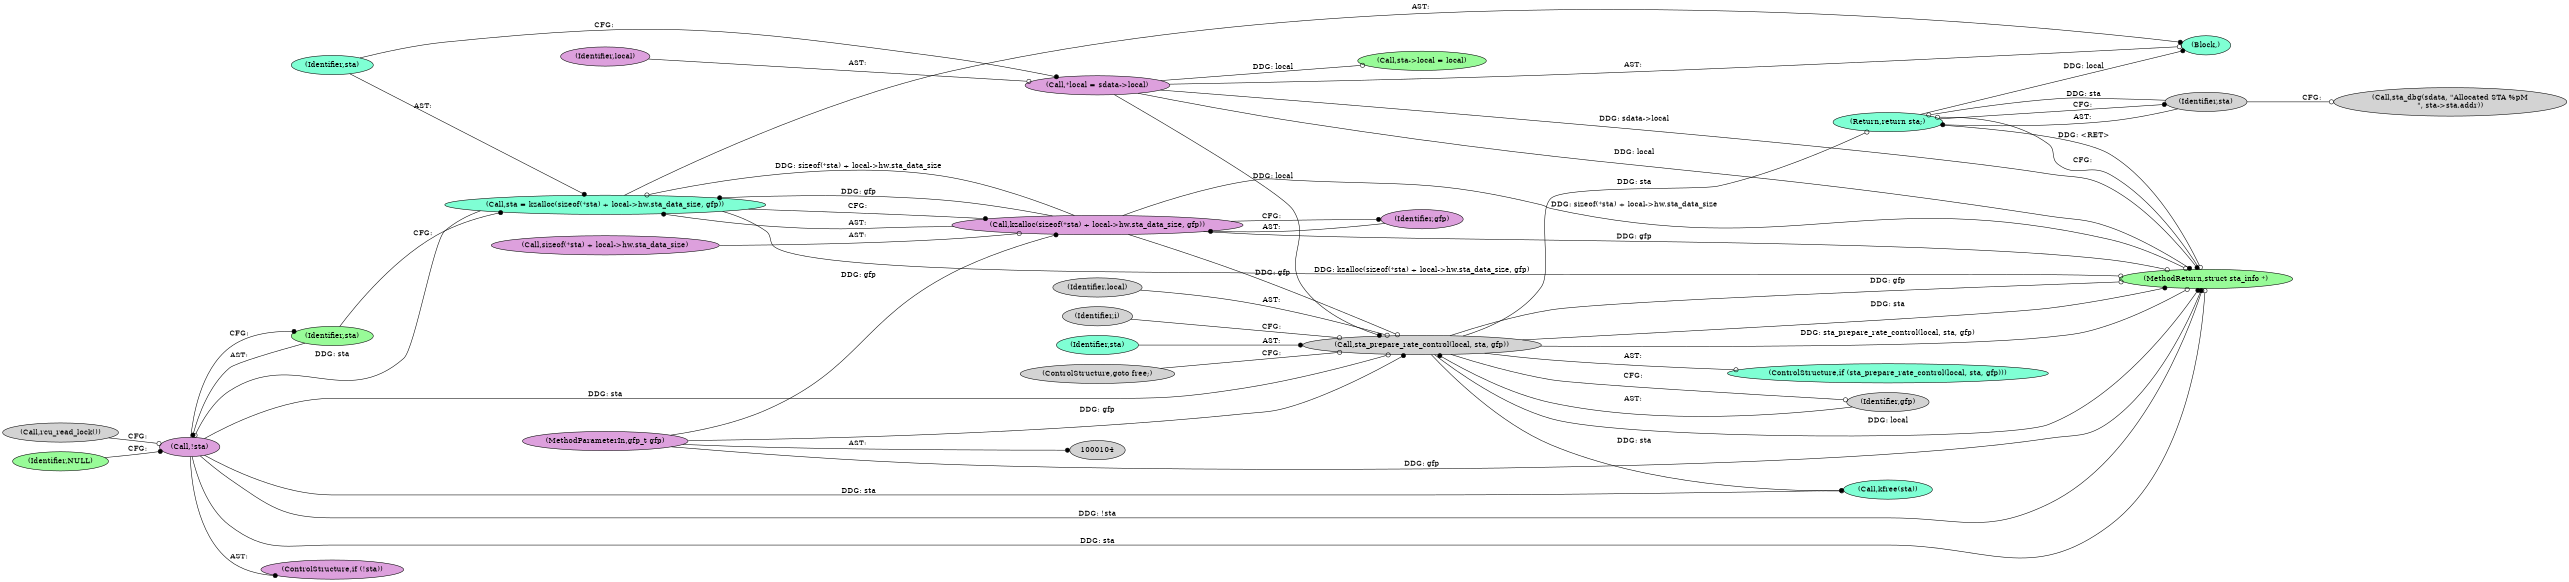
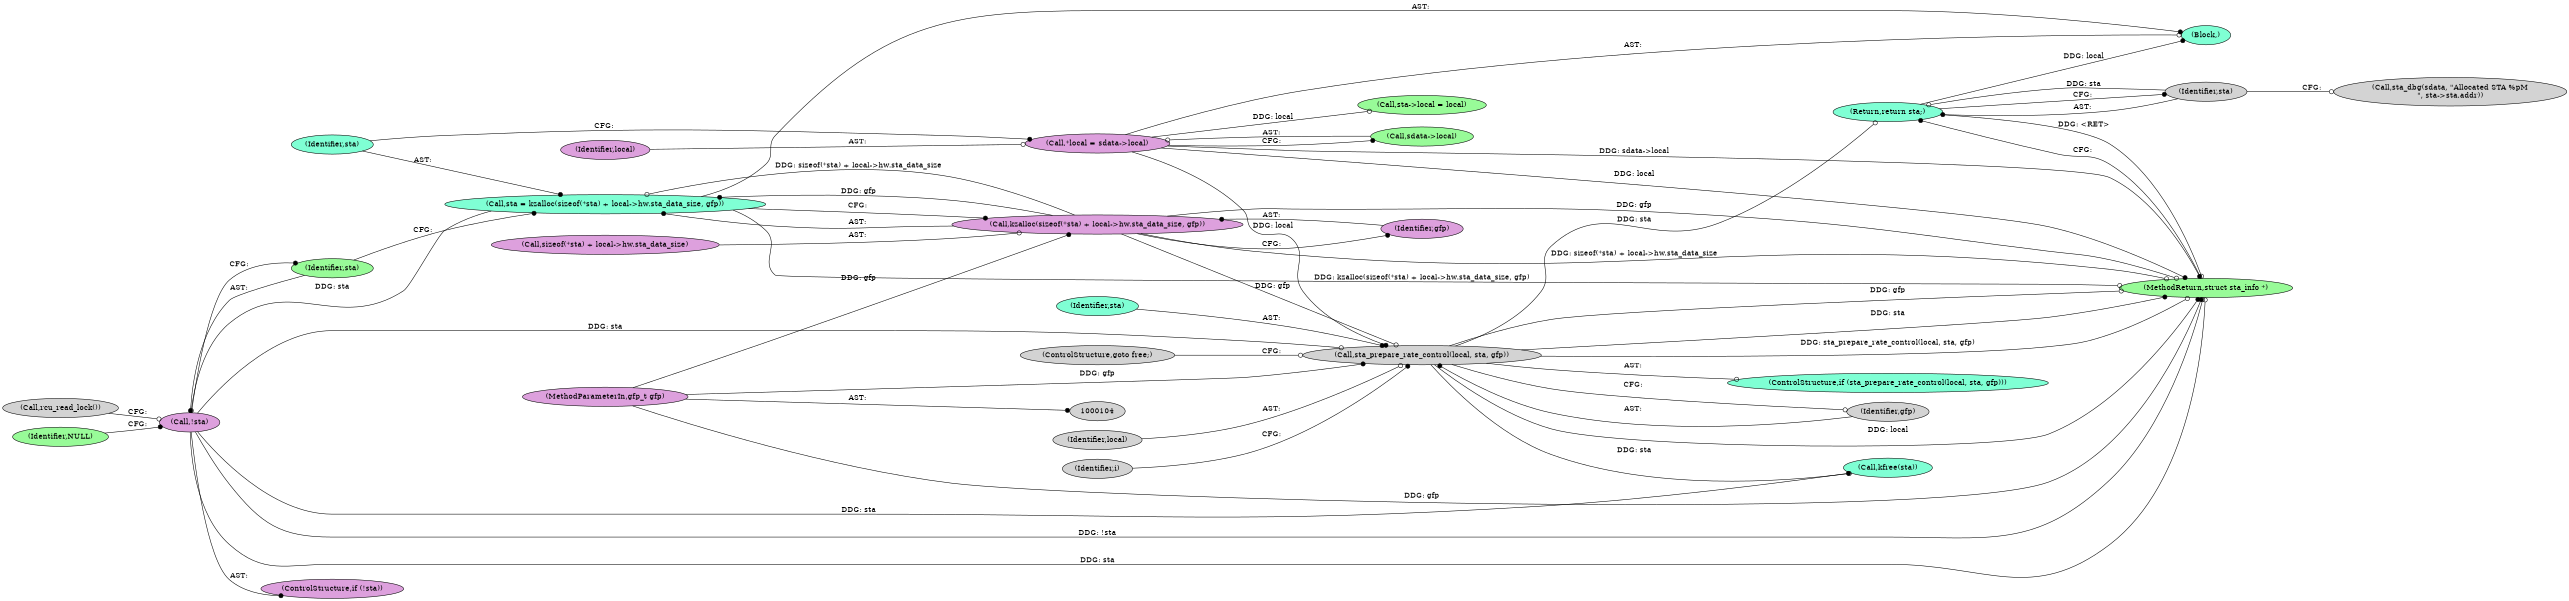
none -> (1422, 137)
(2081, 171) -> (2089, 157)
(1234, 328) -> (1278, 443)
